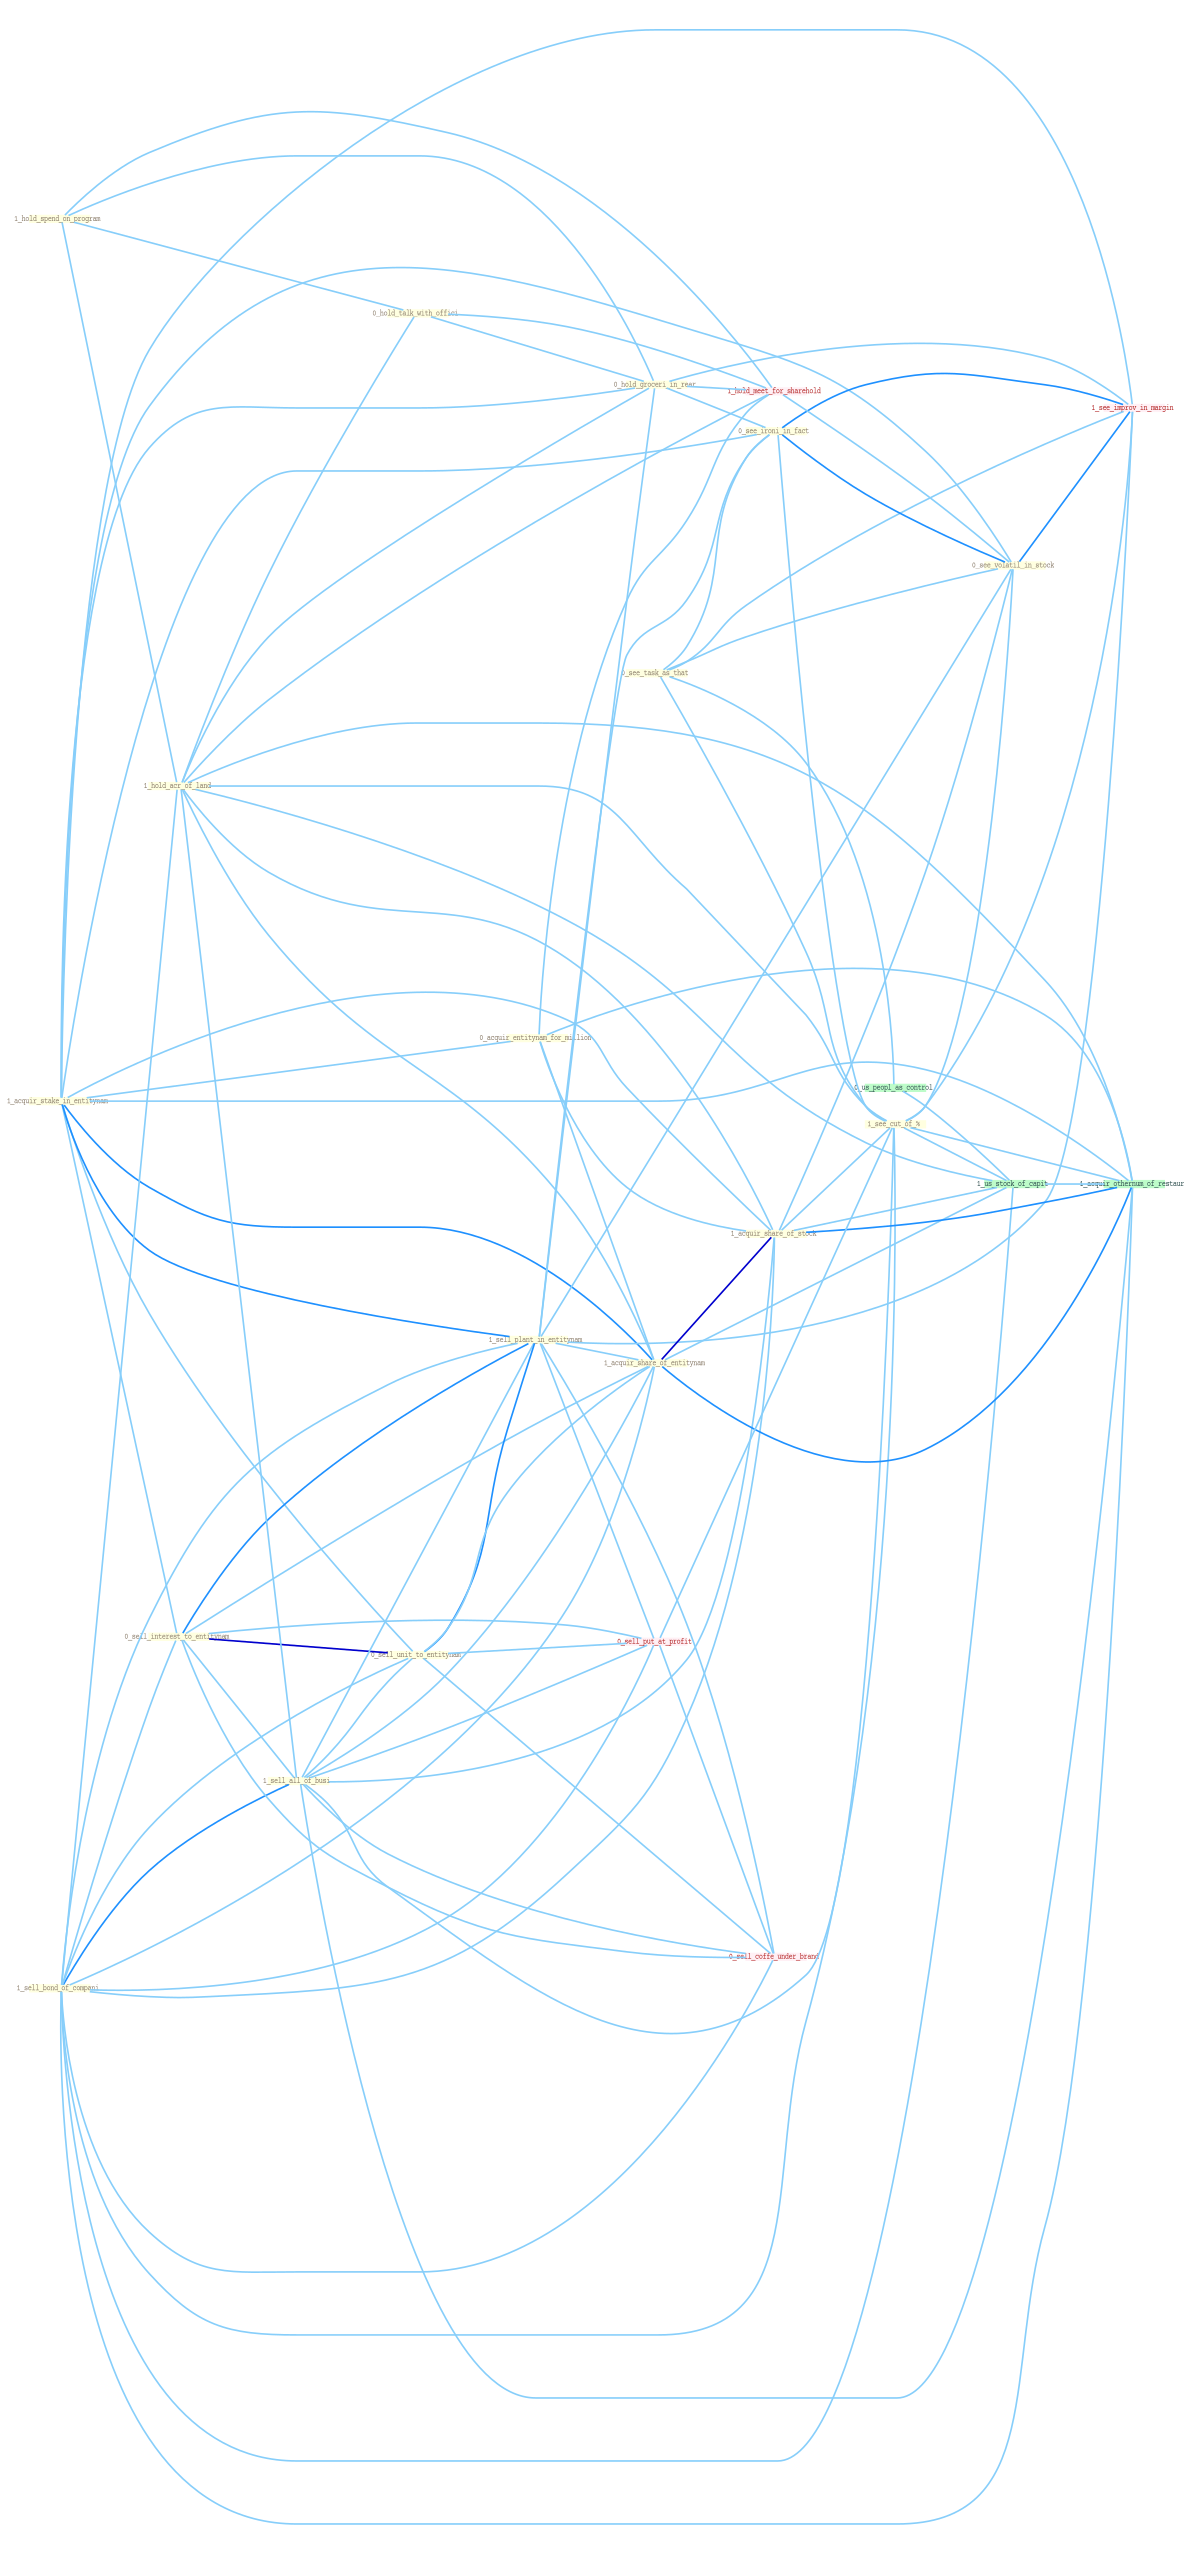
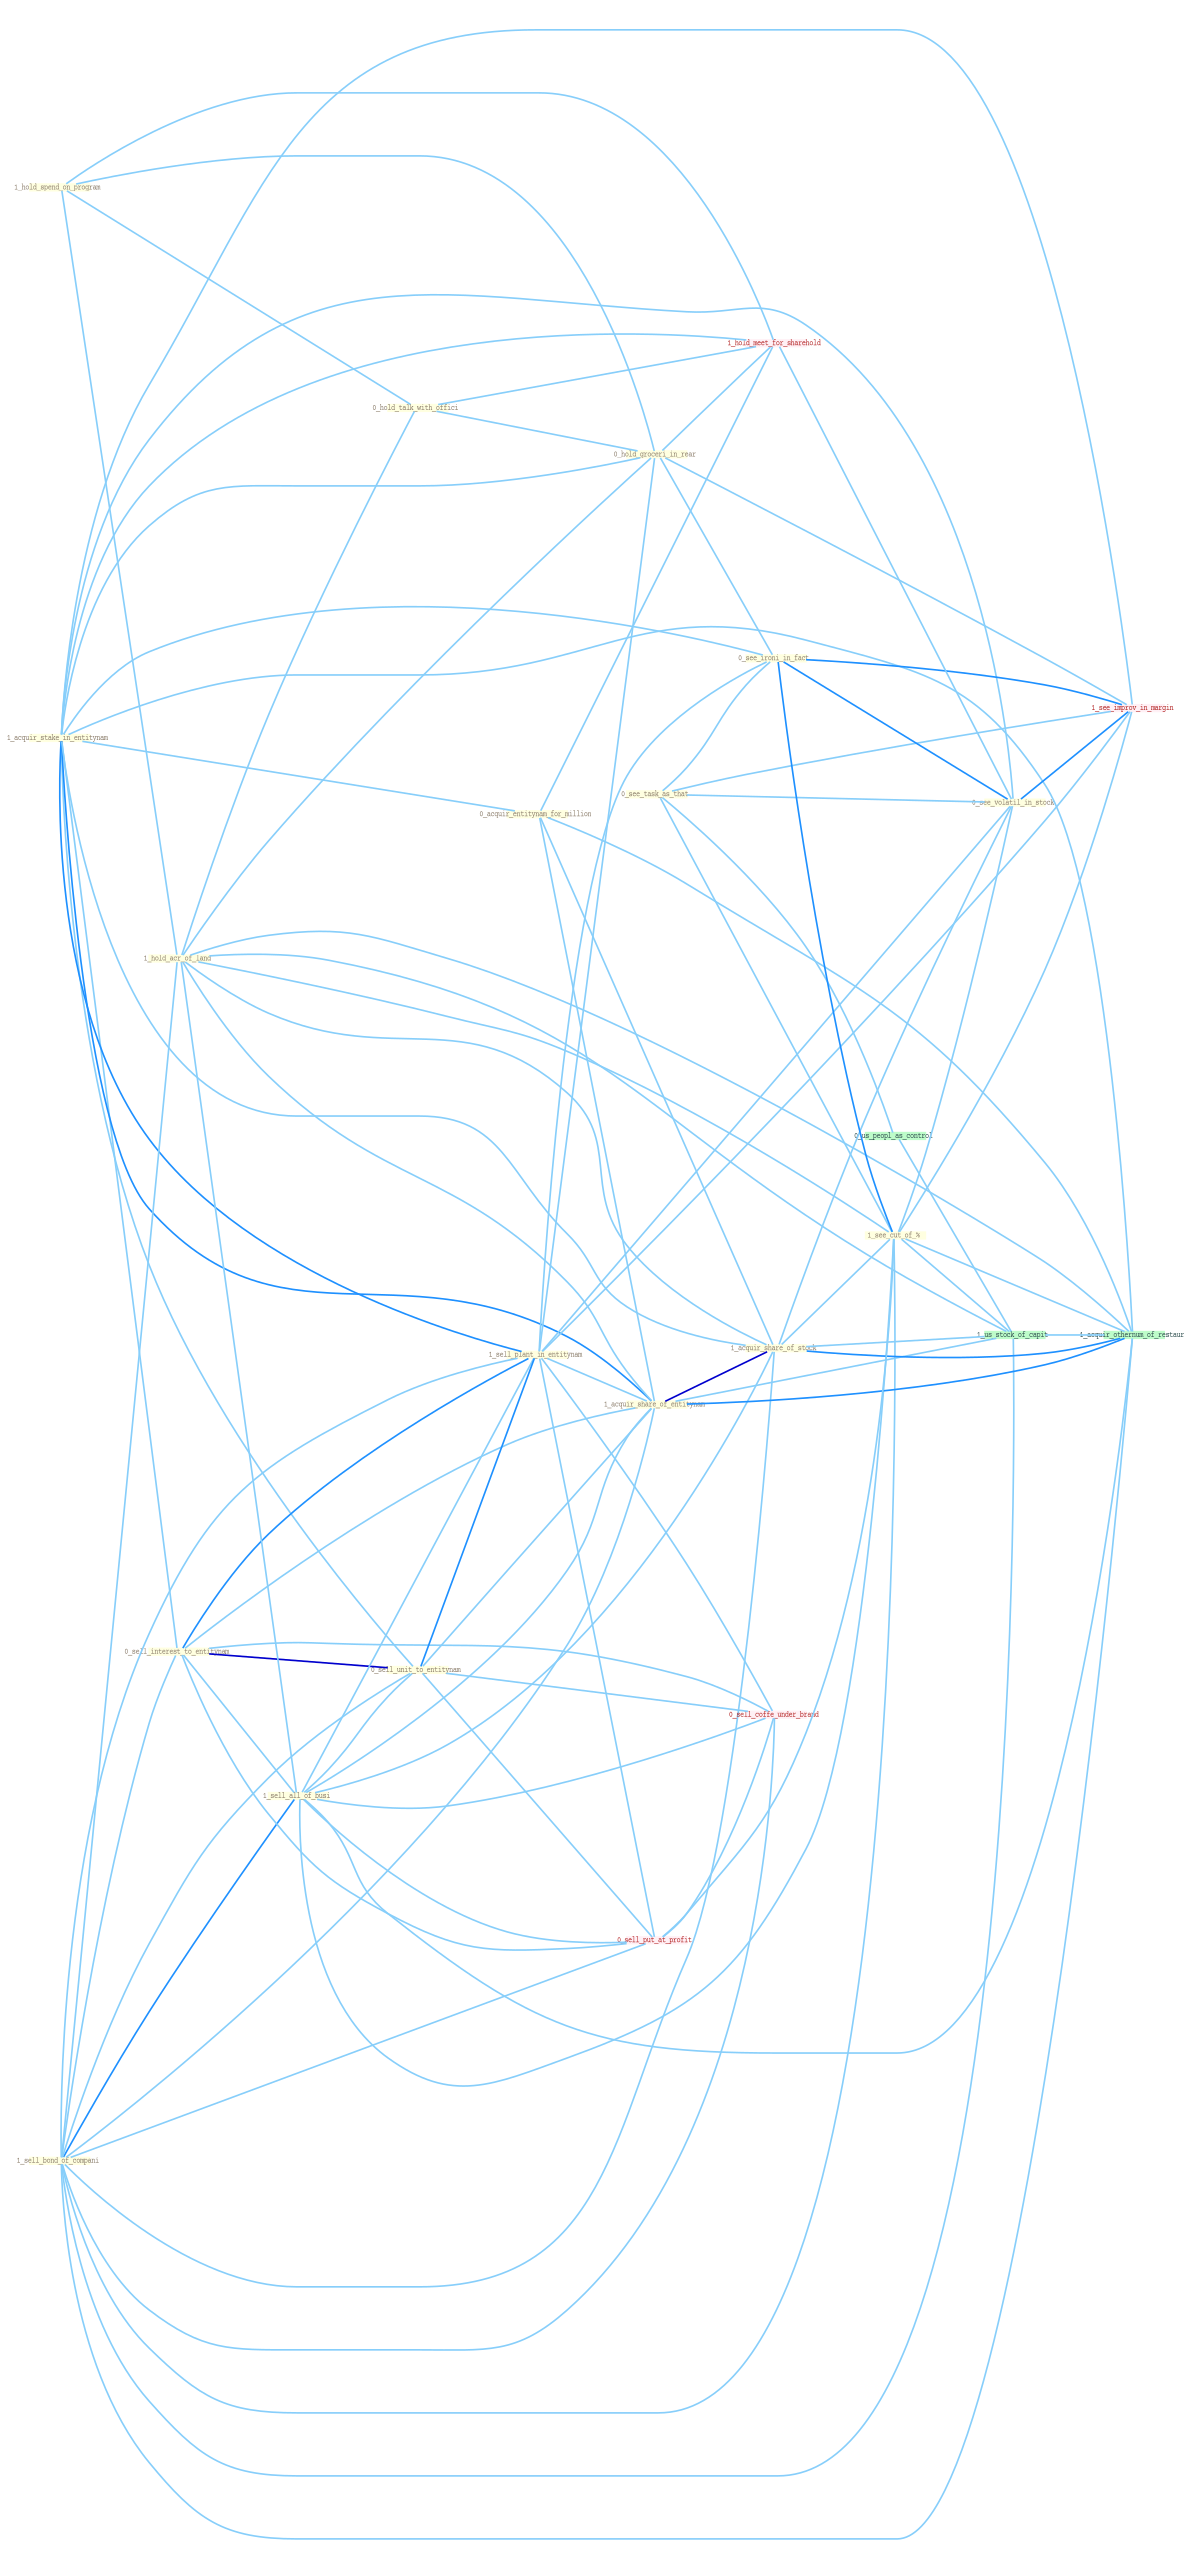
(461, 568) -> (302, 387)
(813, 802) -> (822, 950)
